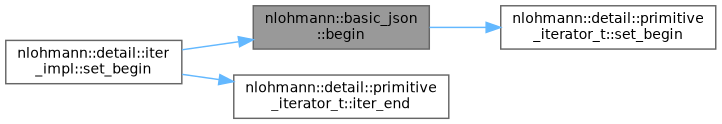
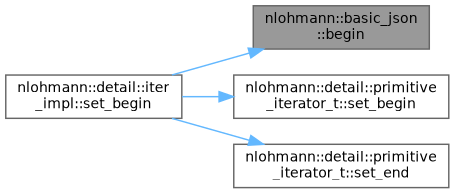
(458, 27) -> (201, 97)
(341, 97) -> (341, 166)
